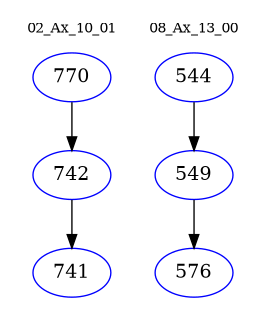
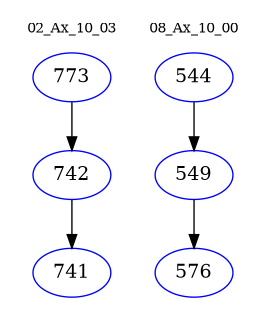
(72, 29) -> (72, 29)
(194, 29) -> (194, 29)
(72, 77) -> (72, 77)
